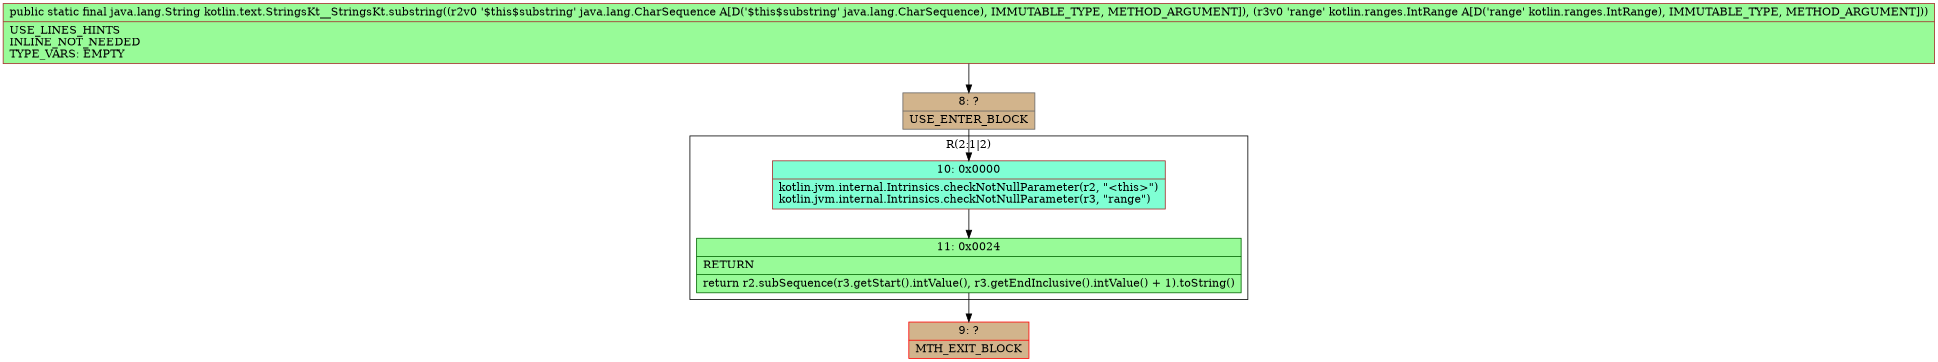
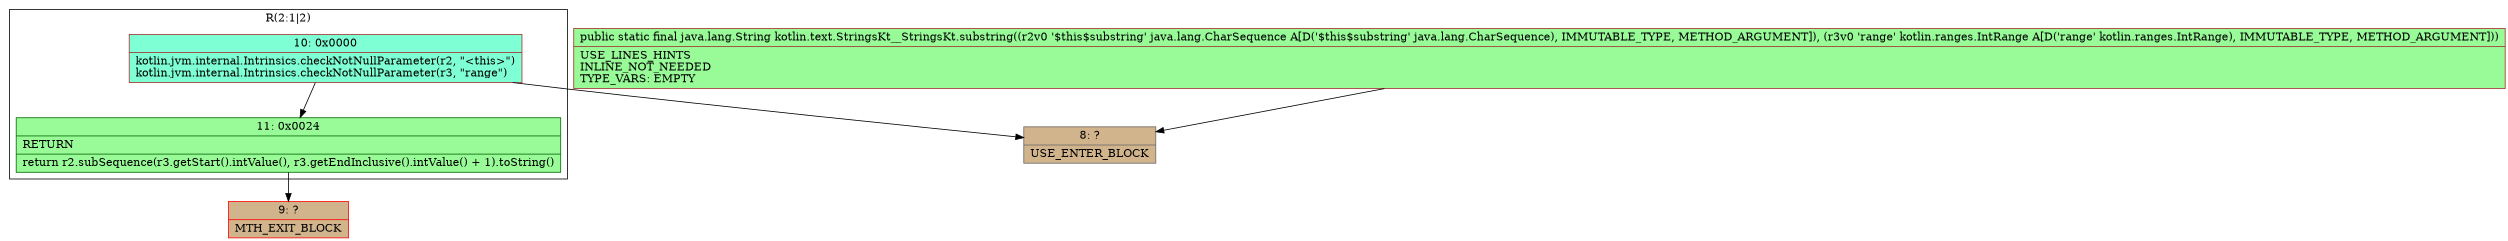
(969, 141) -> (764, 111)
